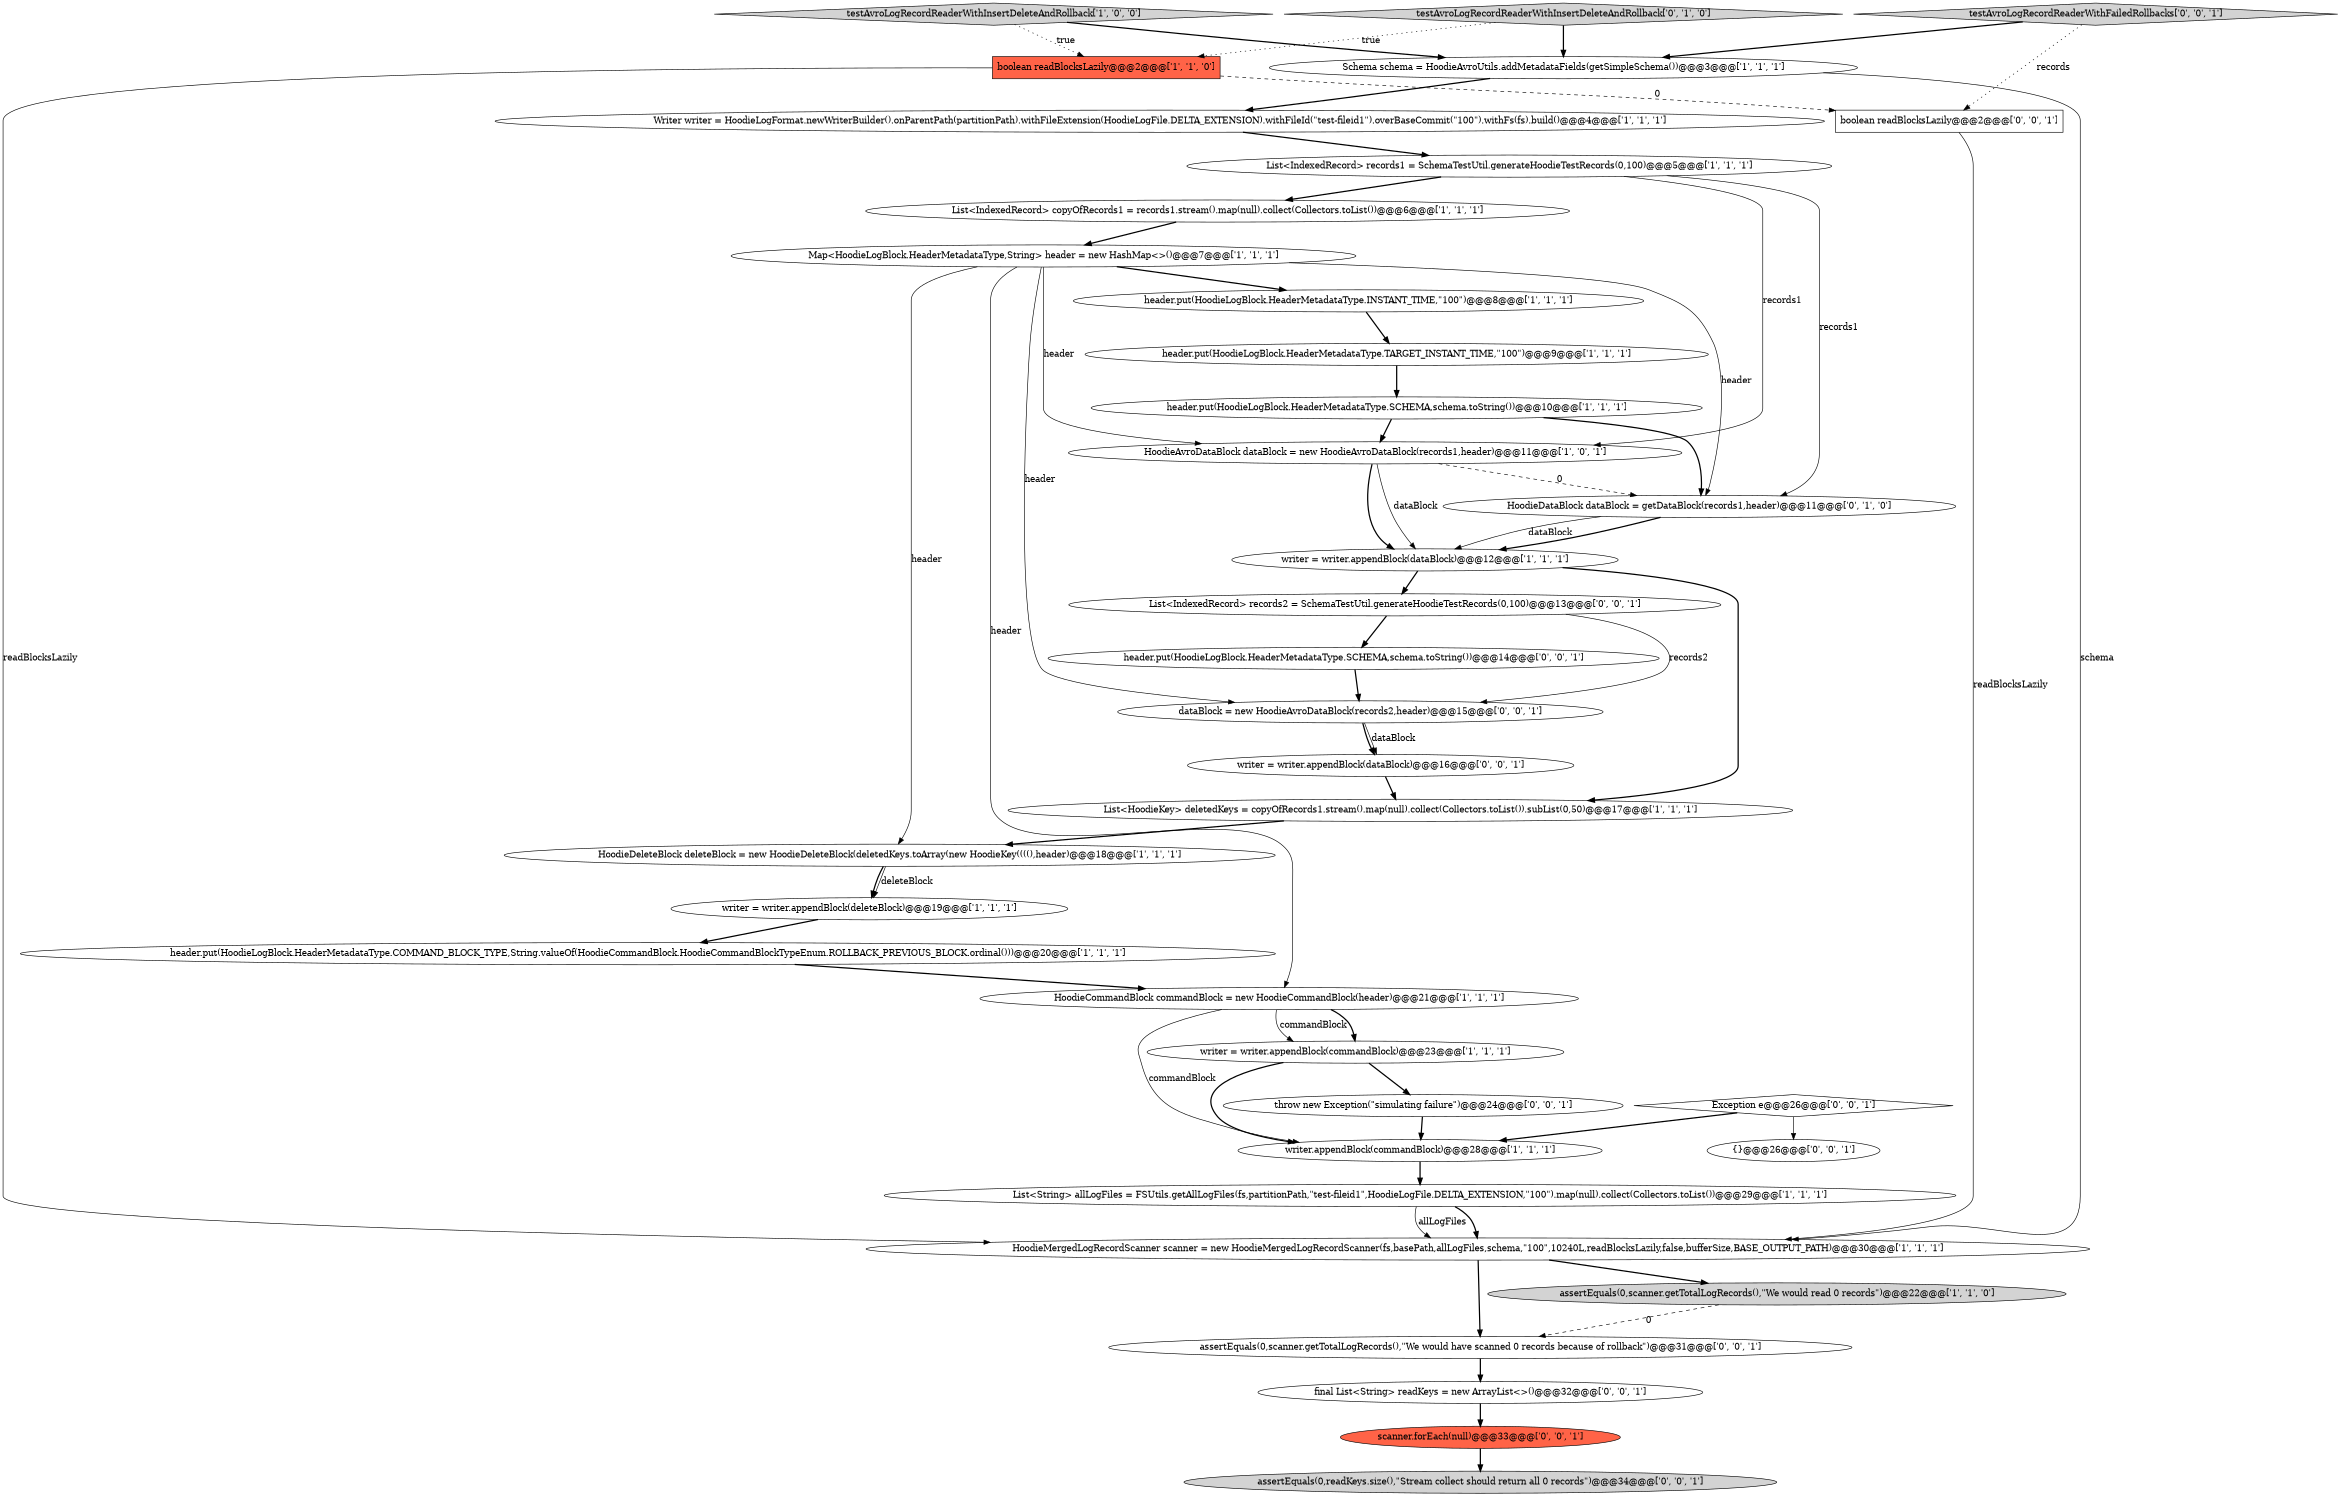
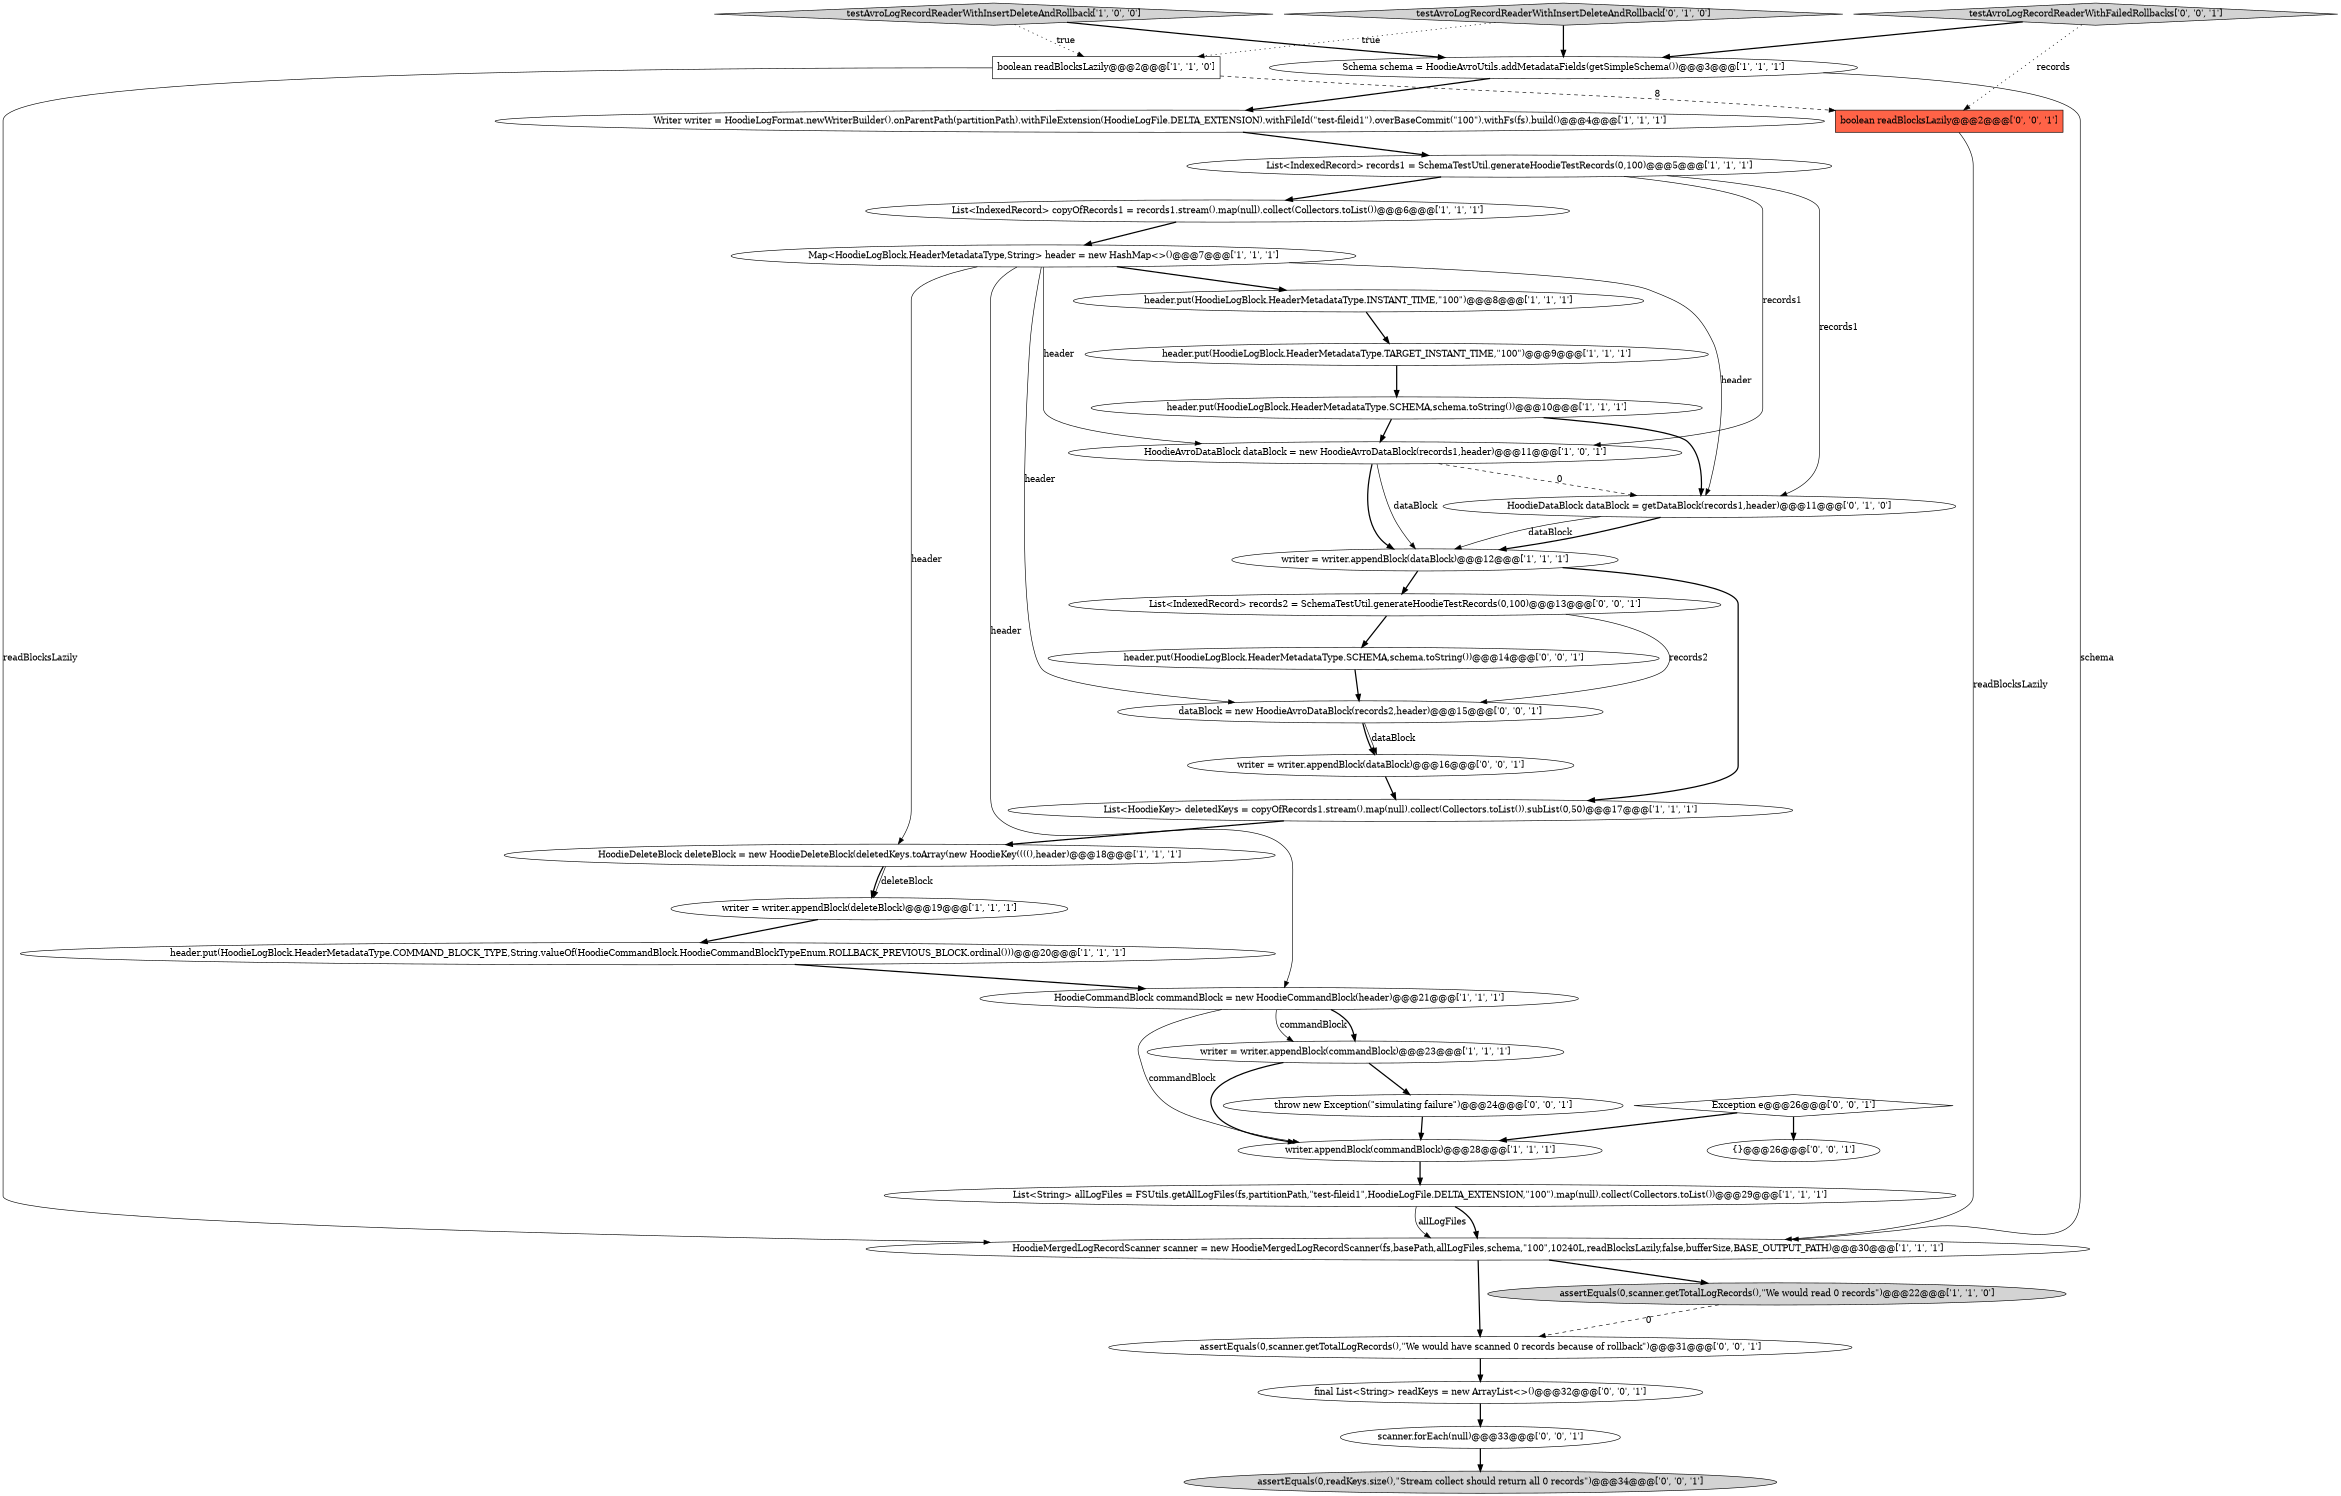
(1106, 68) -> (1106, 68)
(1658, 94) -> (1658, 94)
(1949, 121) -> (1949, 121)
(1794, 1125) -> (1794, 1125)
(1480, 1437) -> (1480, 1437)
